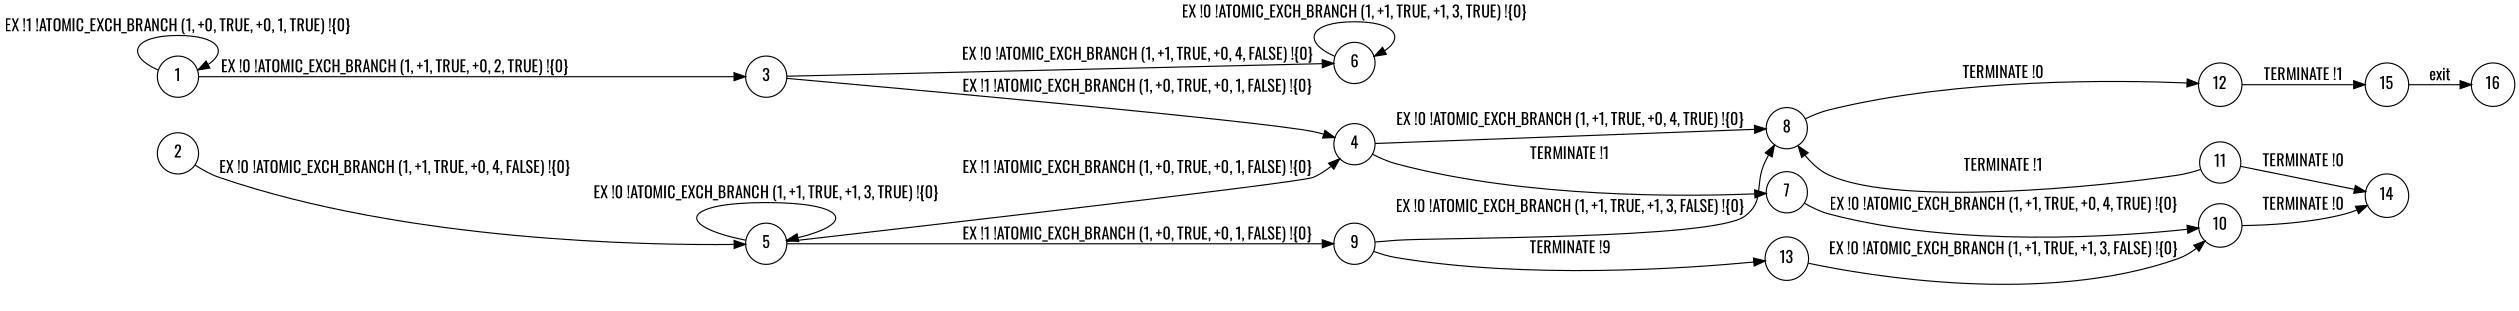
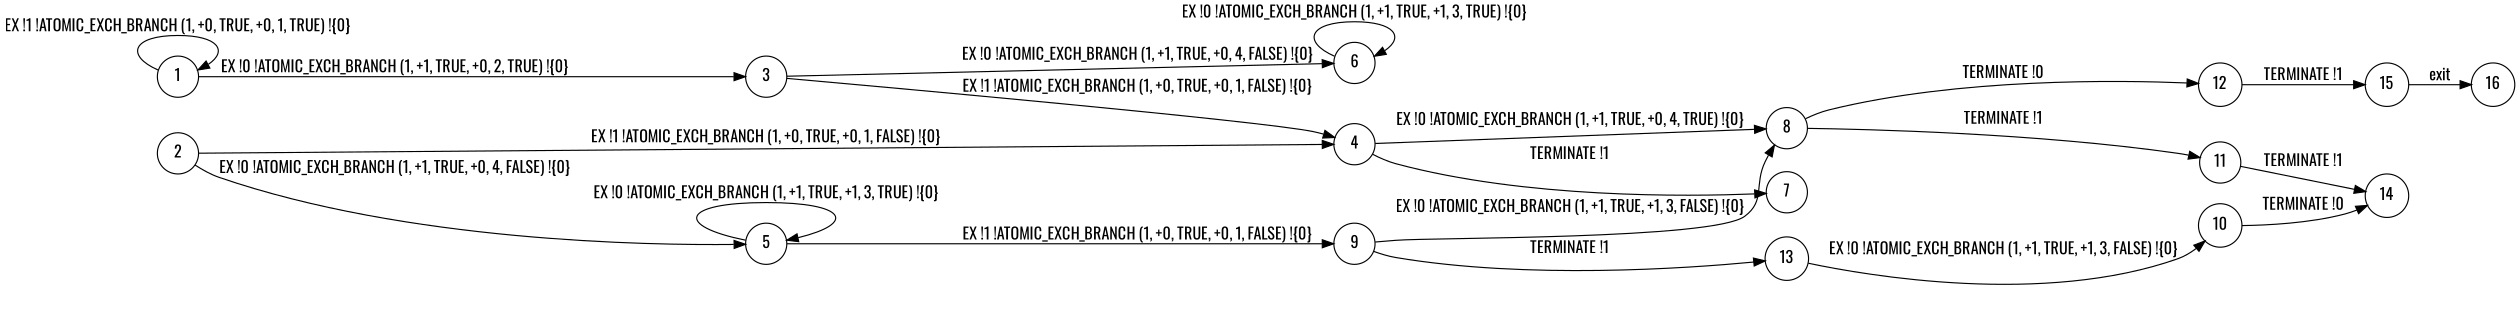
(2304, 162) -> (2304, 162)
(1999, 191) -> (1999, 136)
(1061, 210) -> (761, 149)
(1994, 236) -> none
(1570, 249) -> (1570, 249)
